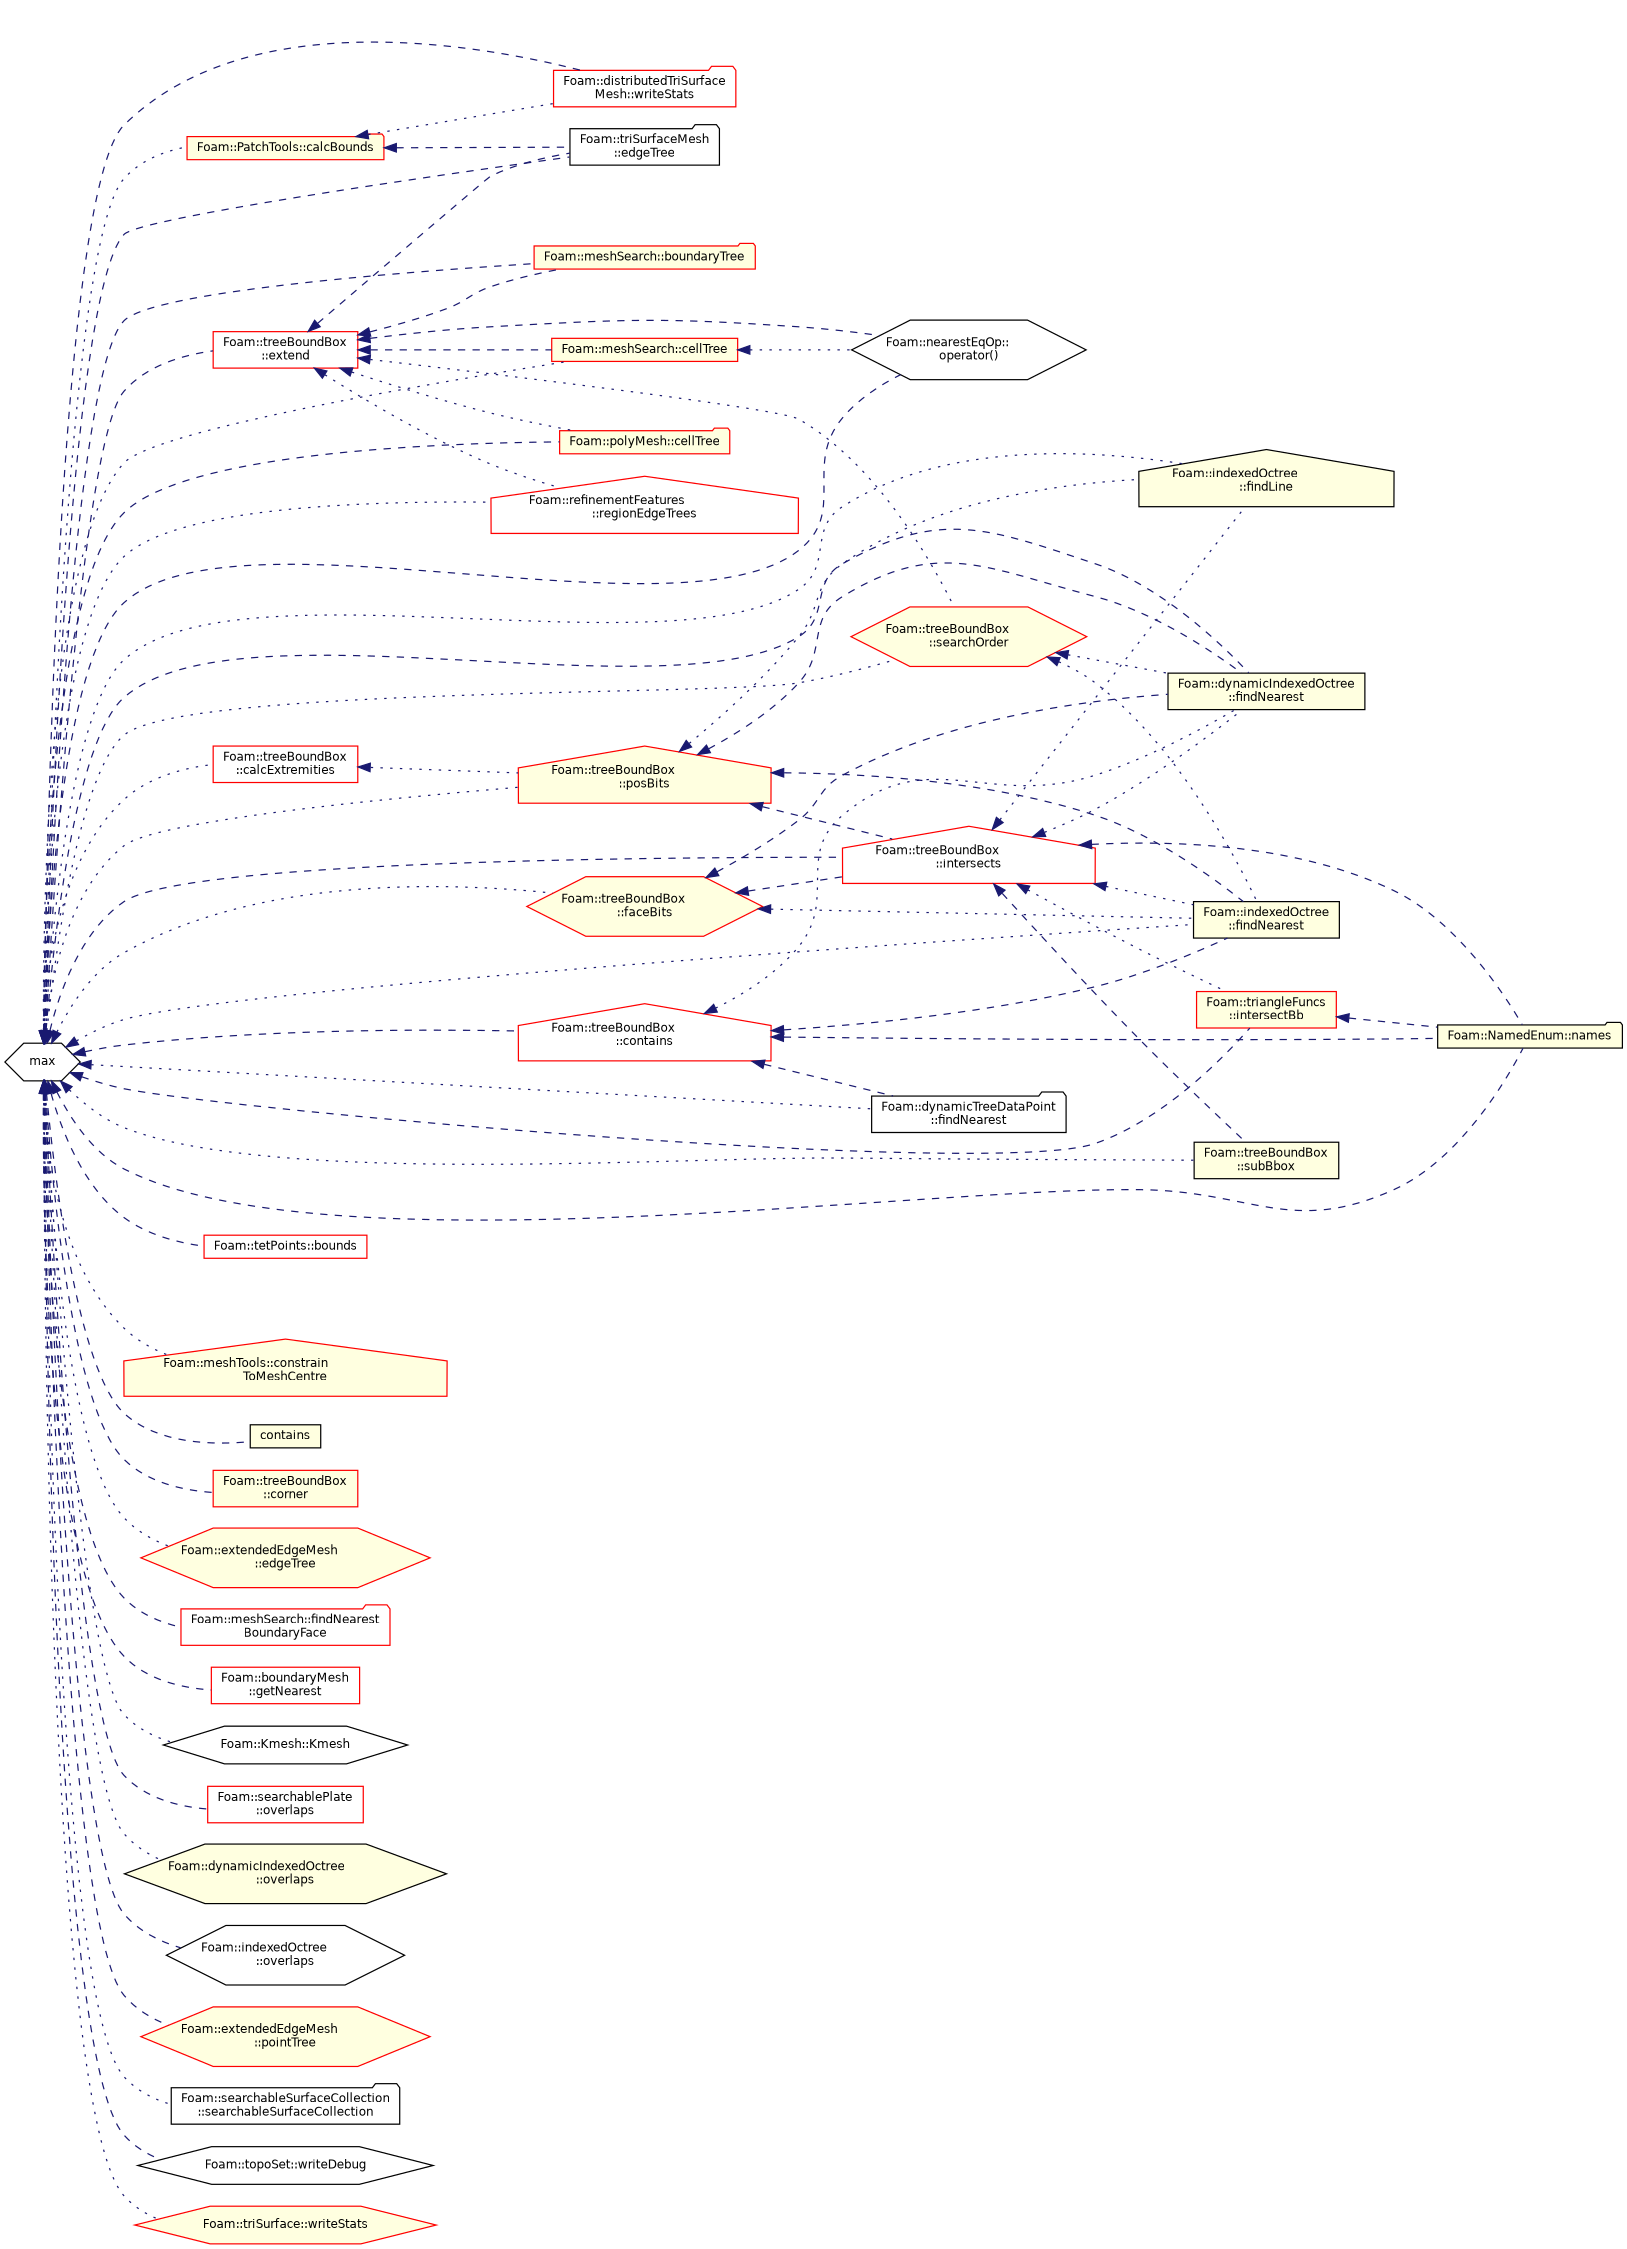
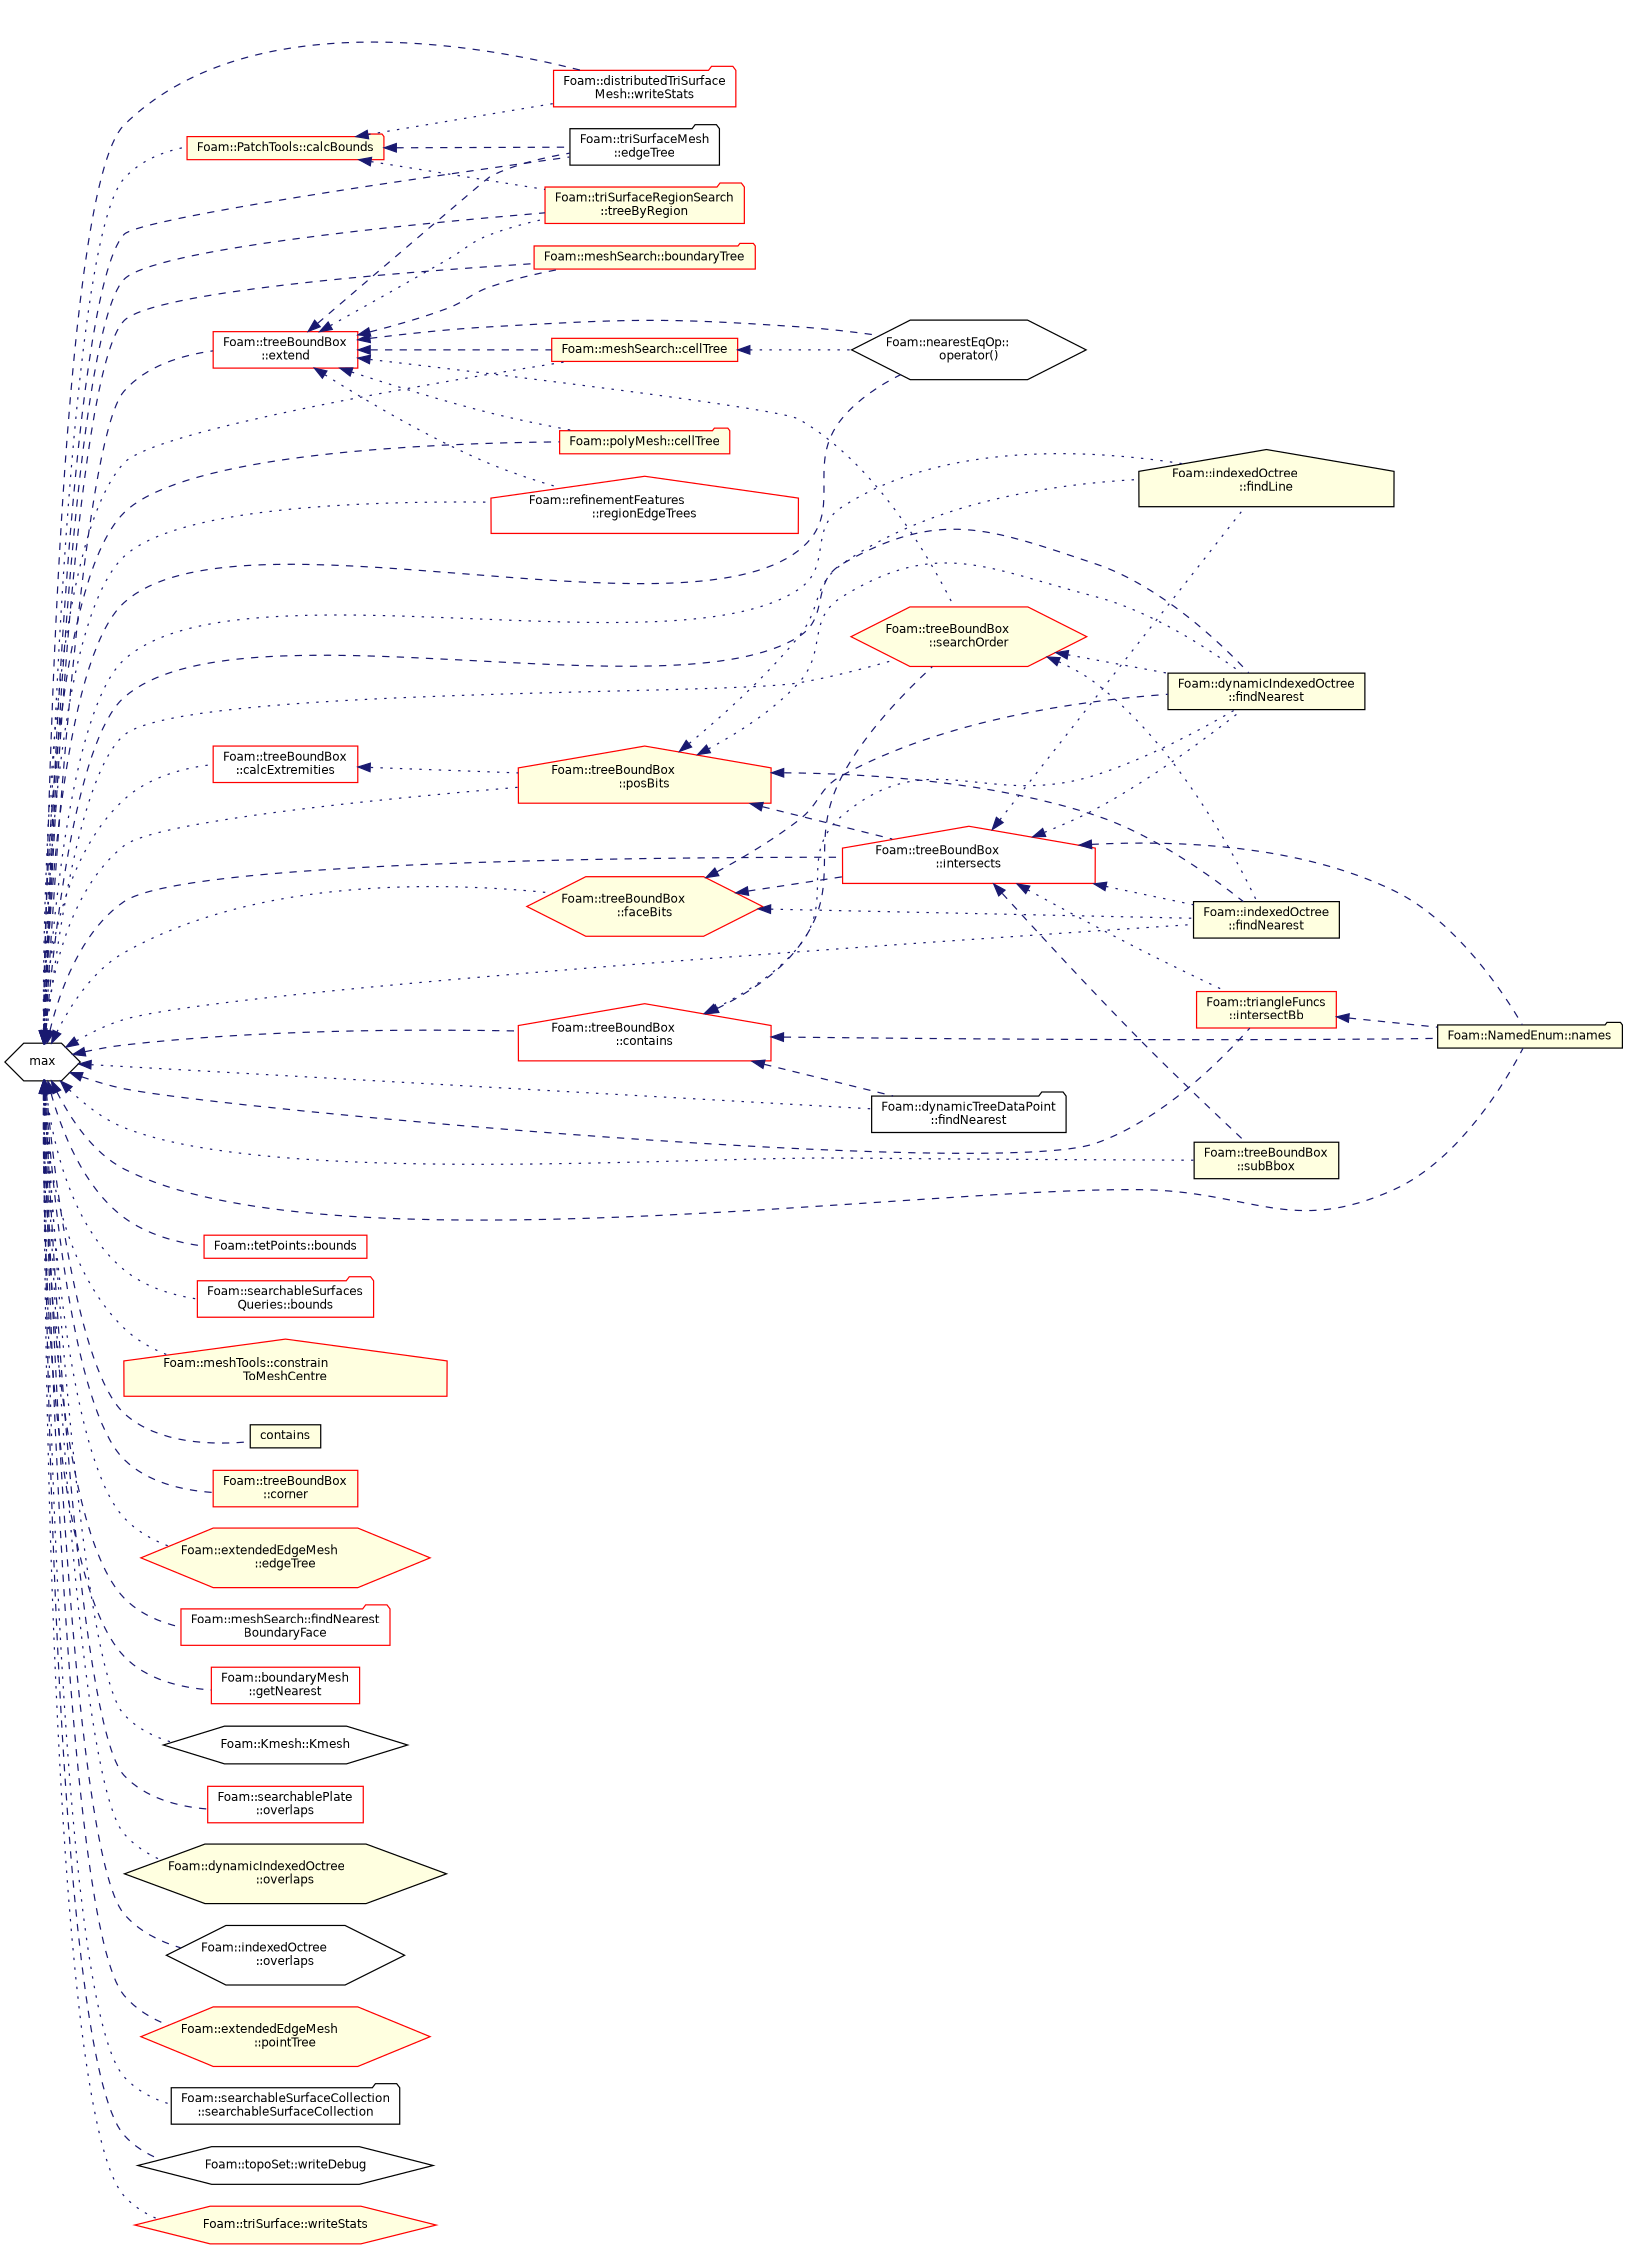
none -> (645, 205)
(945, 563) -> (945, 563)
(1010, 1004) -> (829, 812)
none -> (285, 1299)
